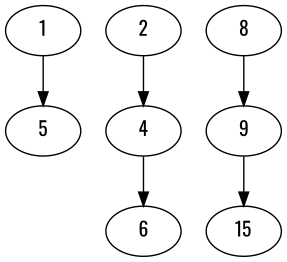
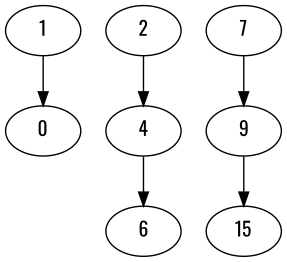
(244, 31) -> (244, 31)
(43, 131) -> (43, 131)
